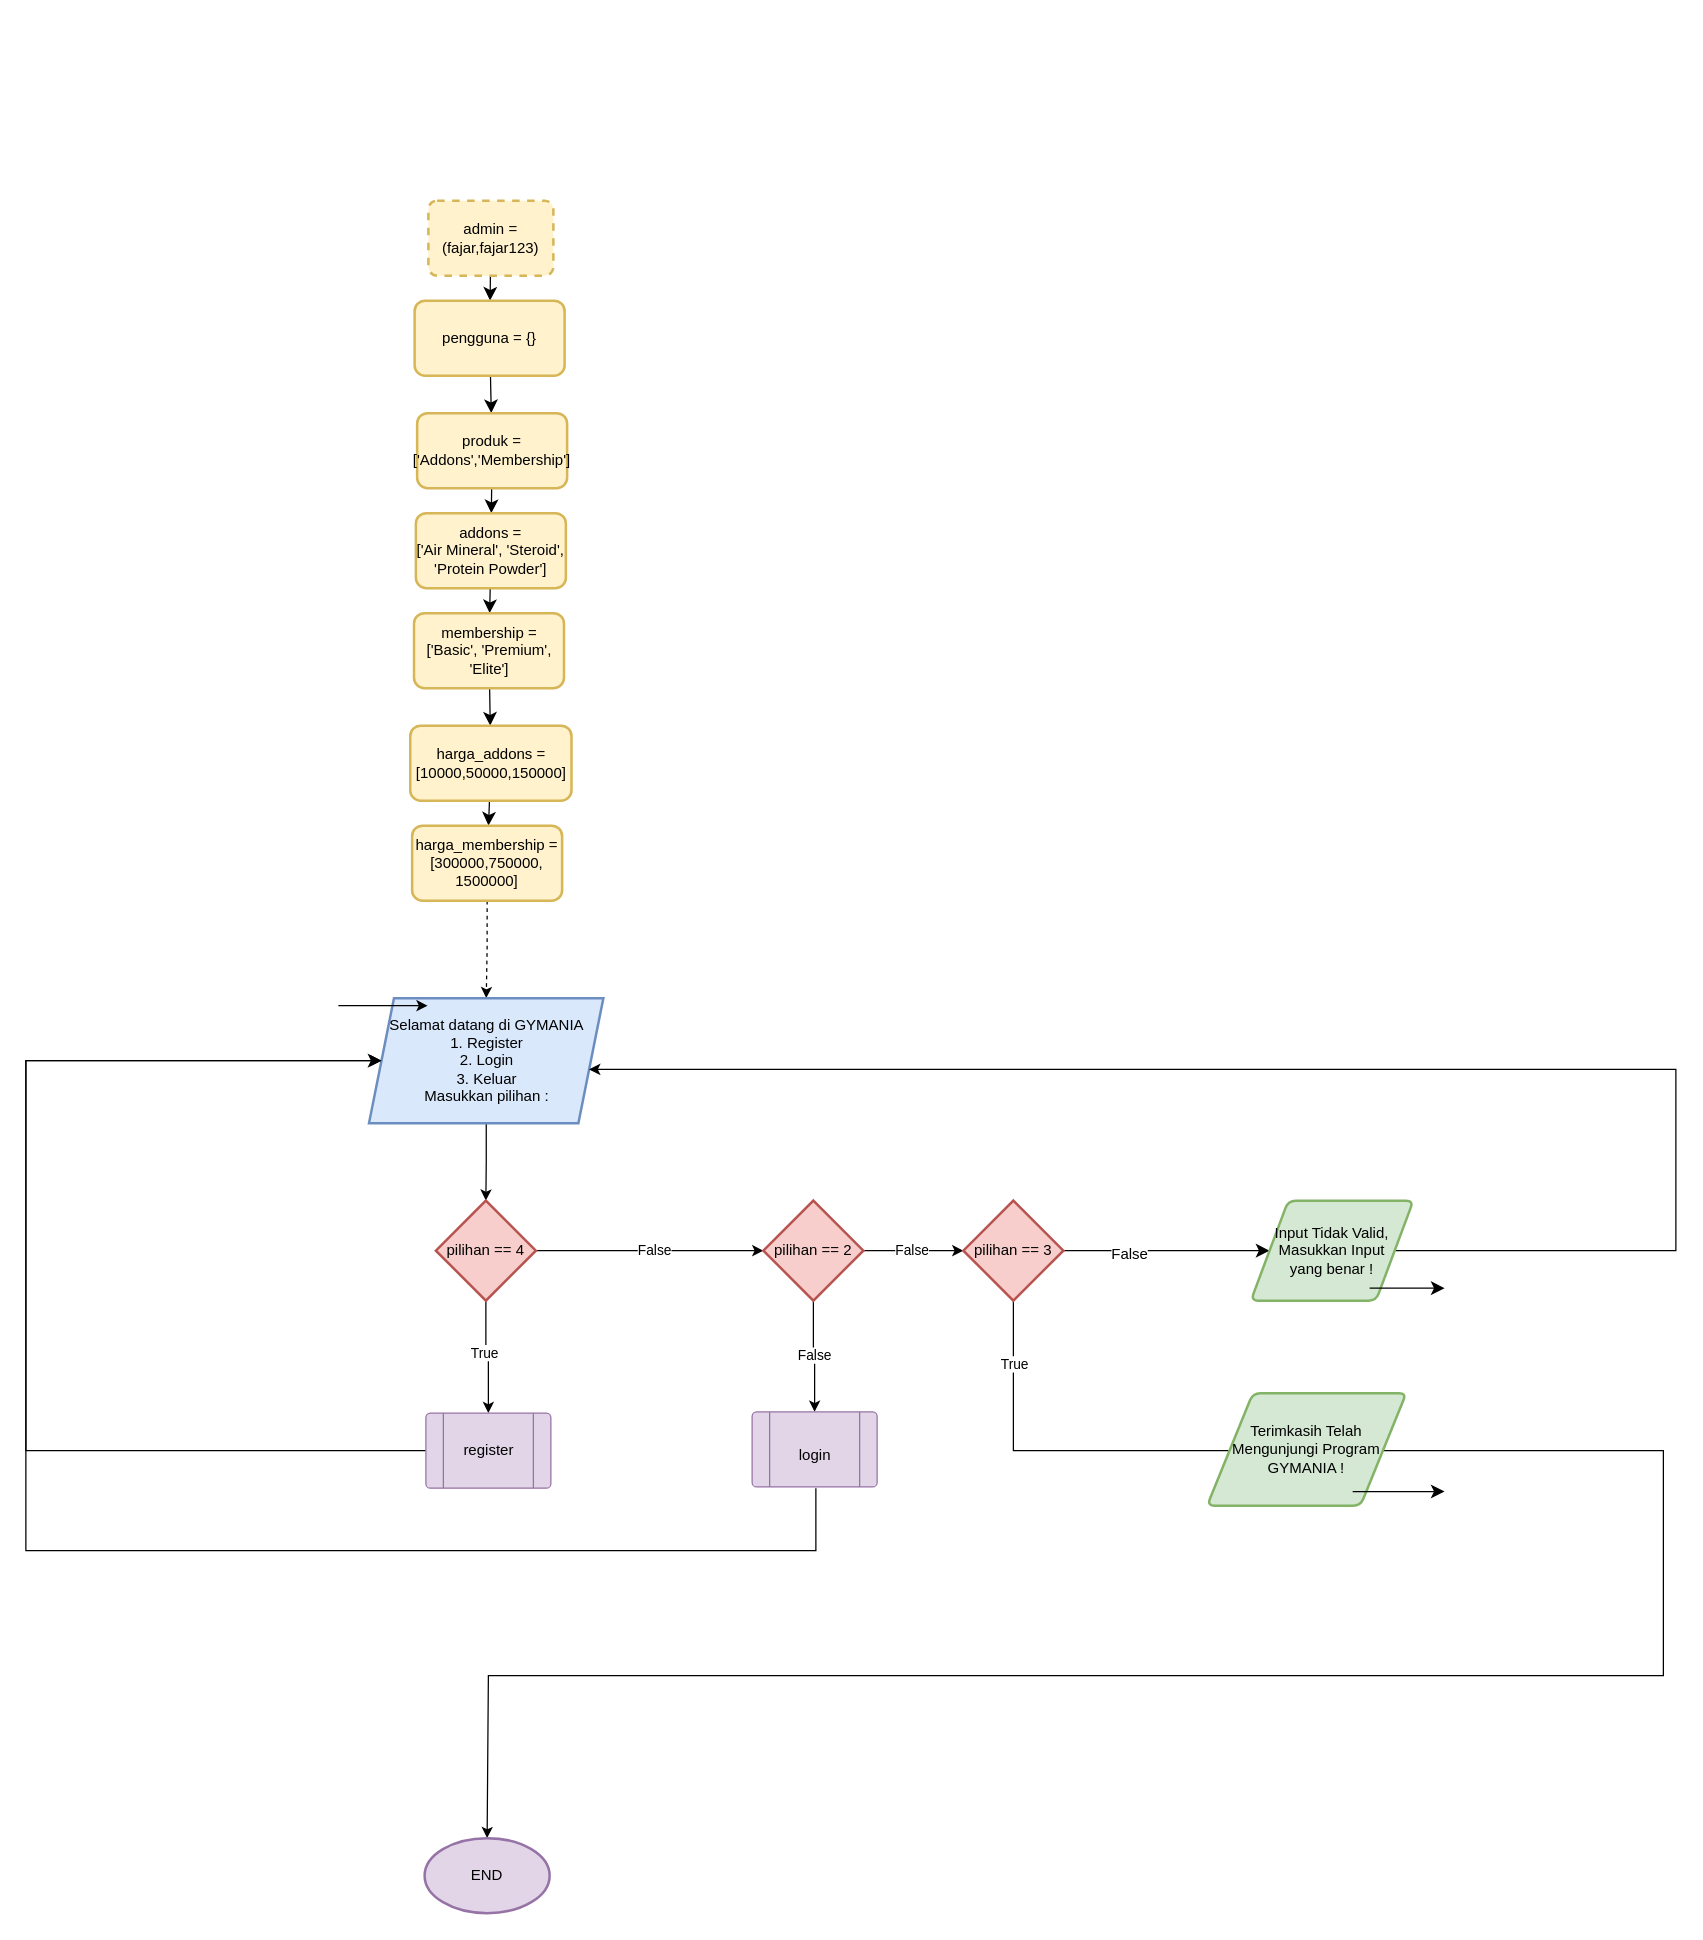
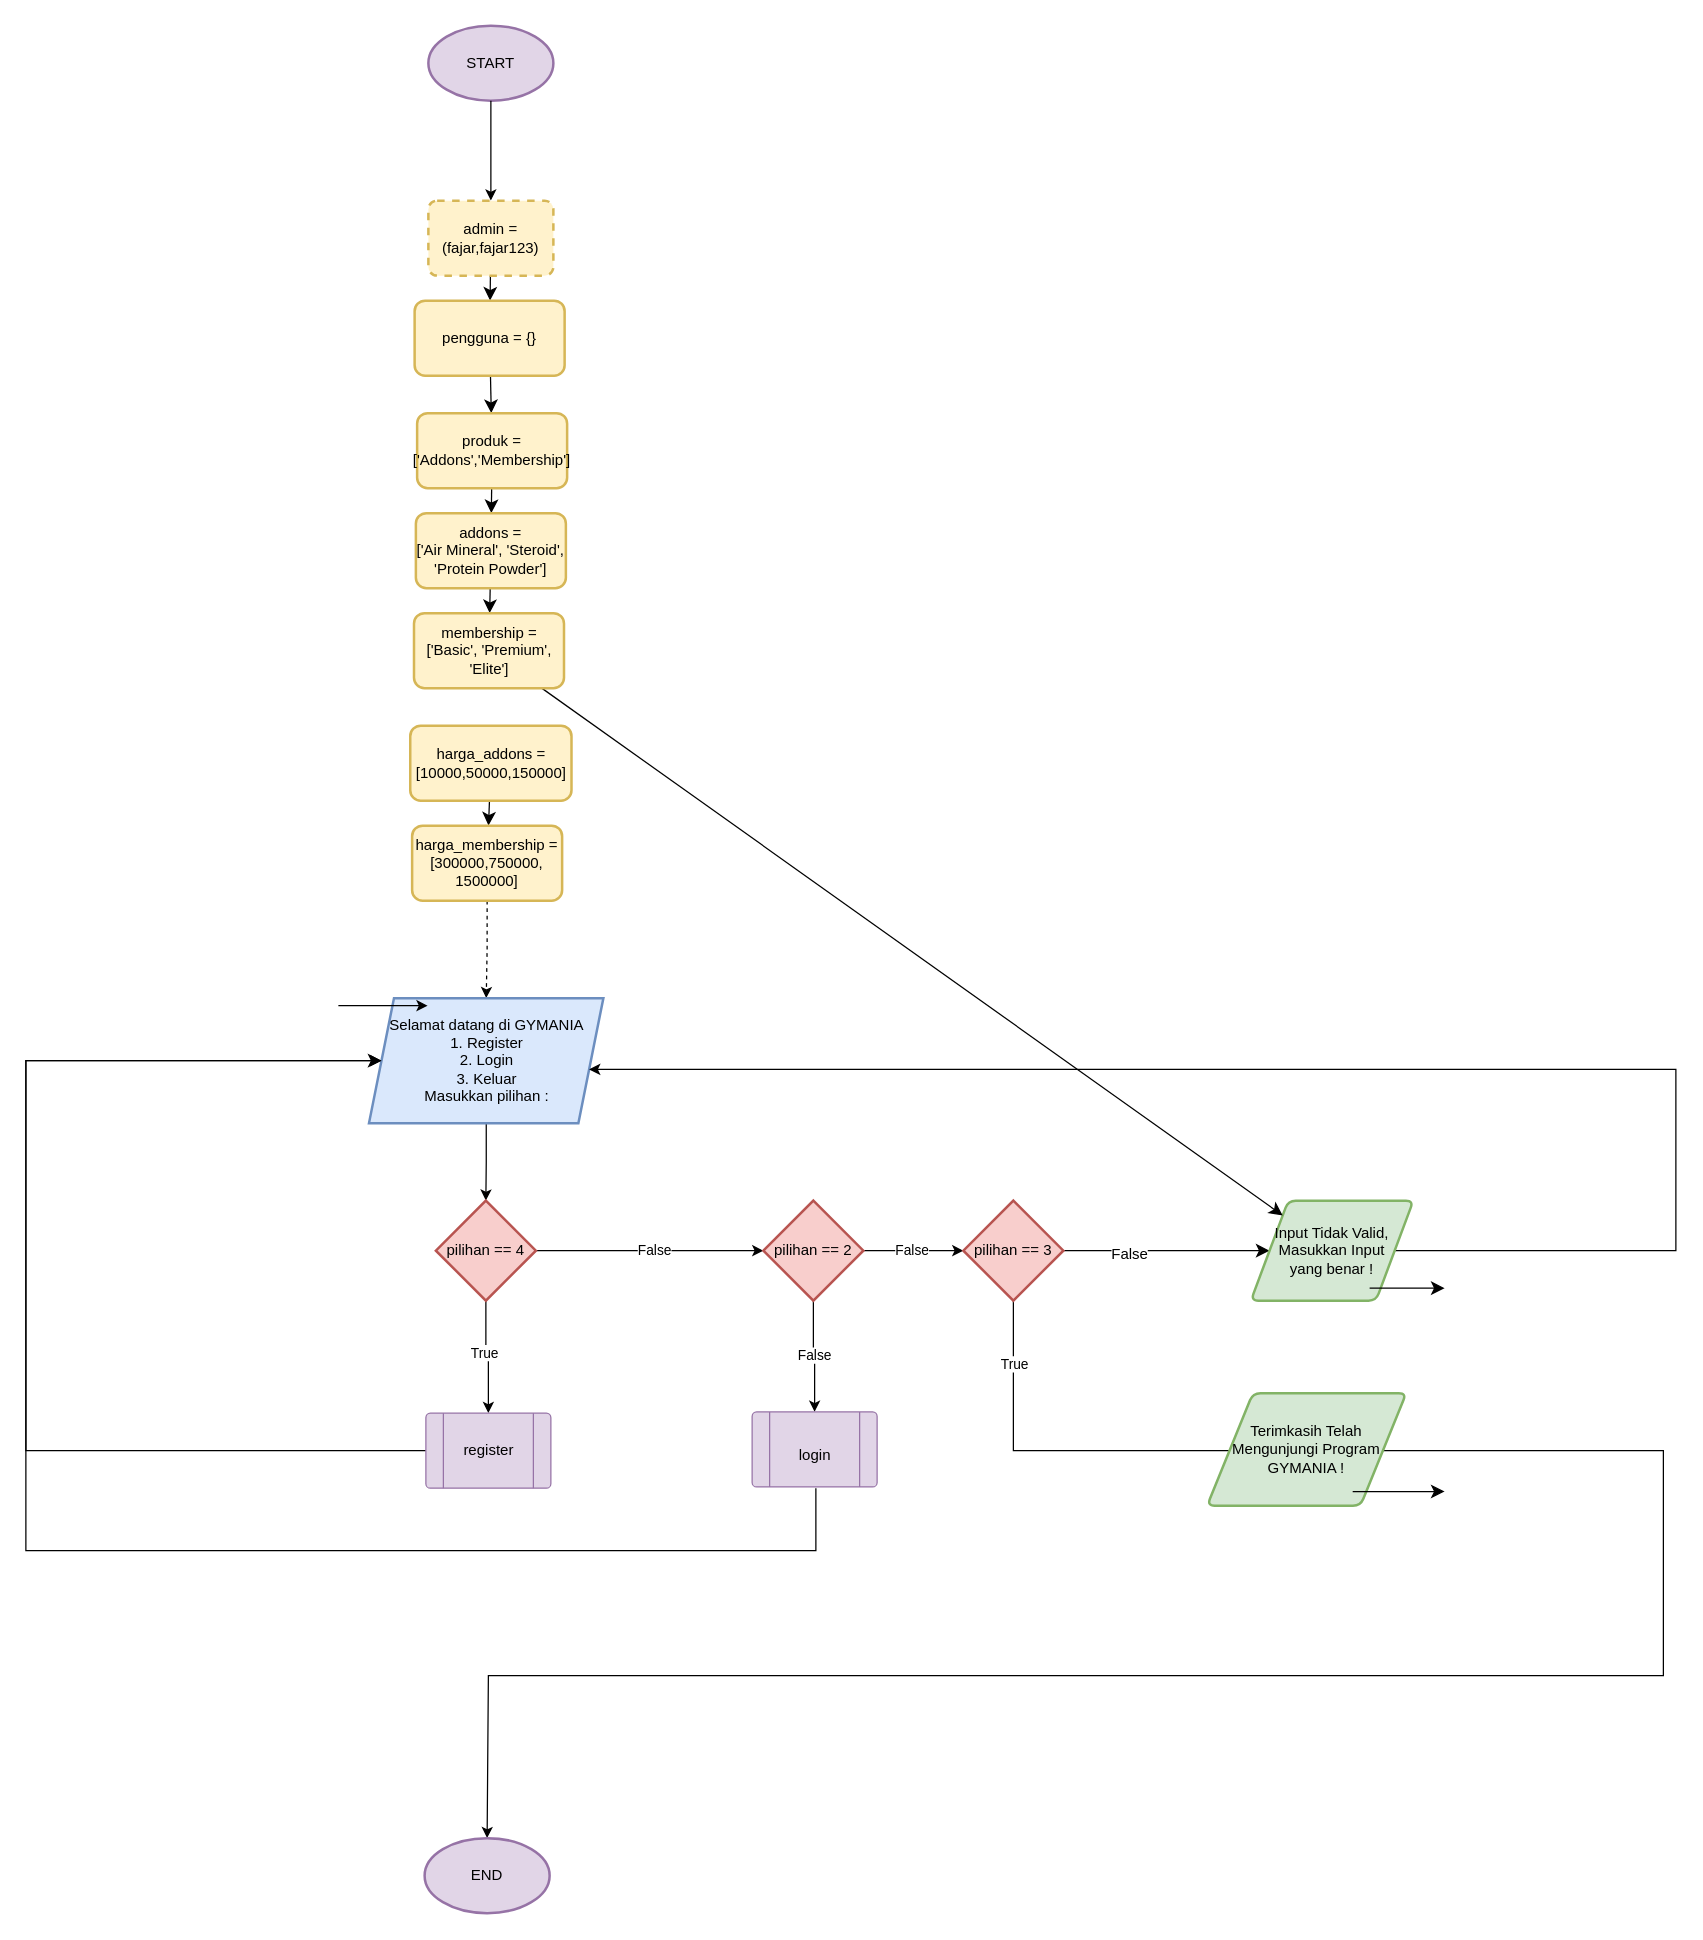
none -> (491, 63)
none -> (491, 147)
(490, 702) -> (809, 878)
